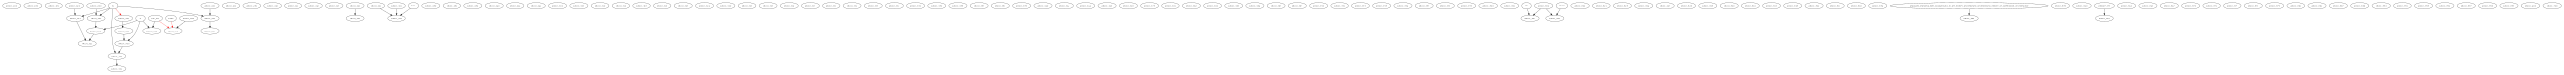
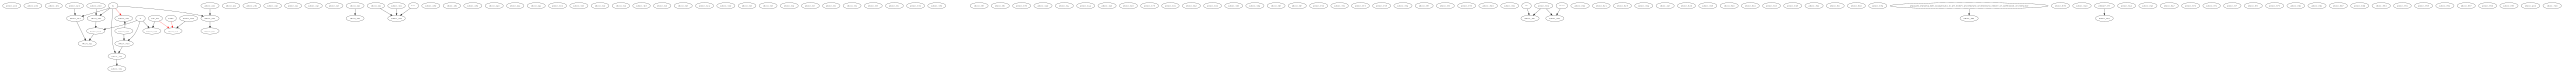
(958, 6) -> none
(123, 24) -> (125, 26)
